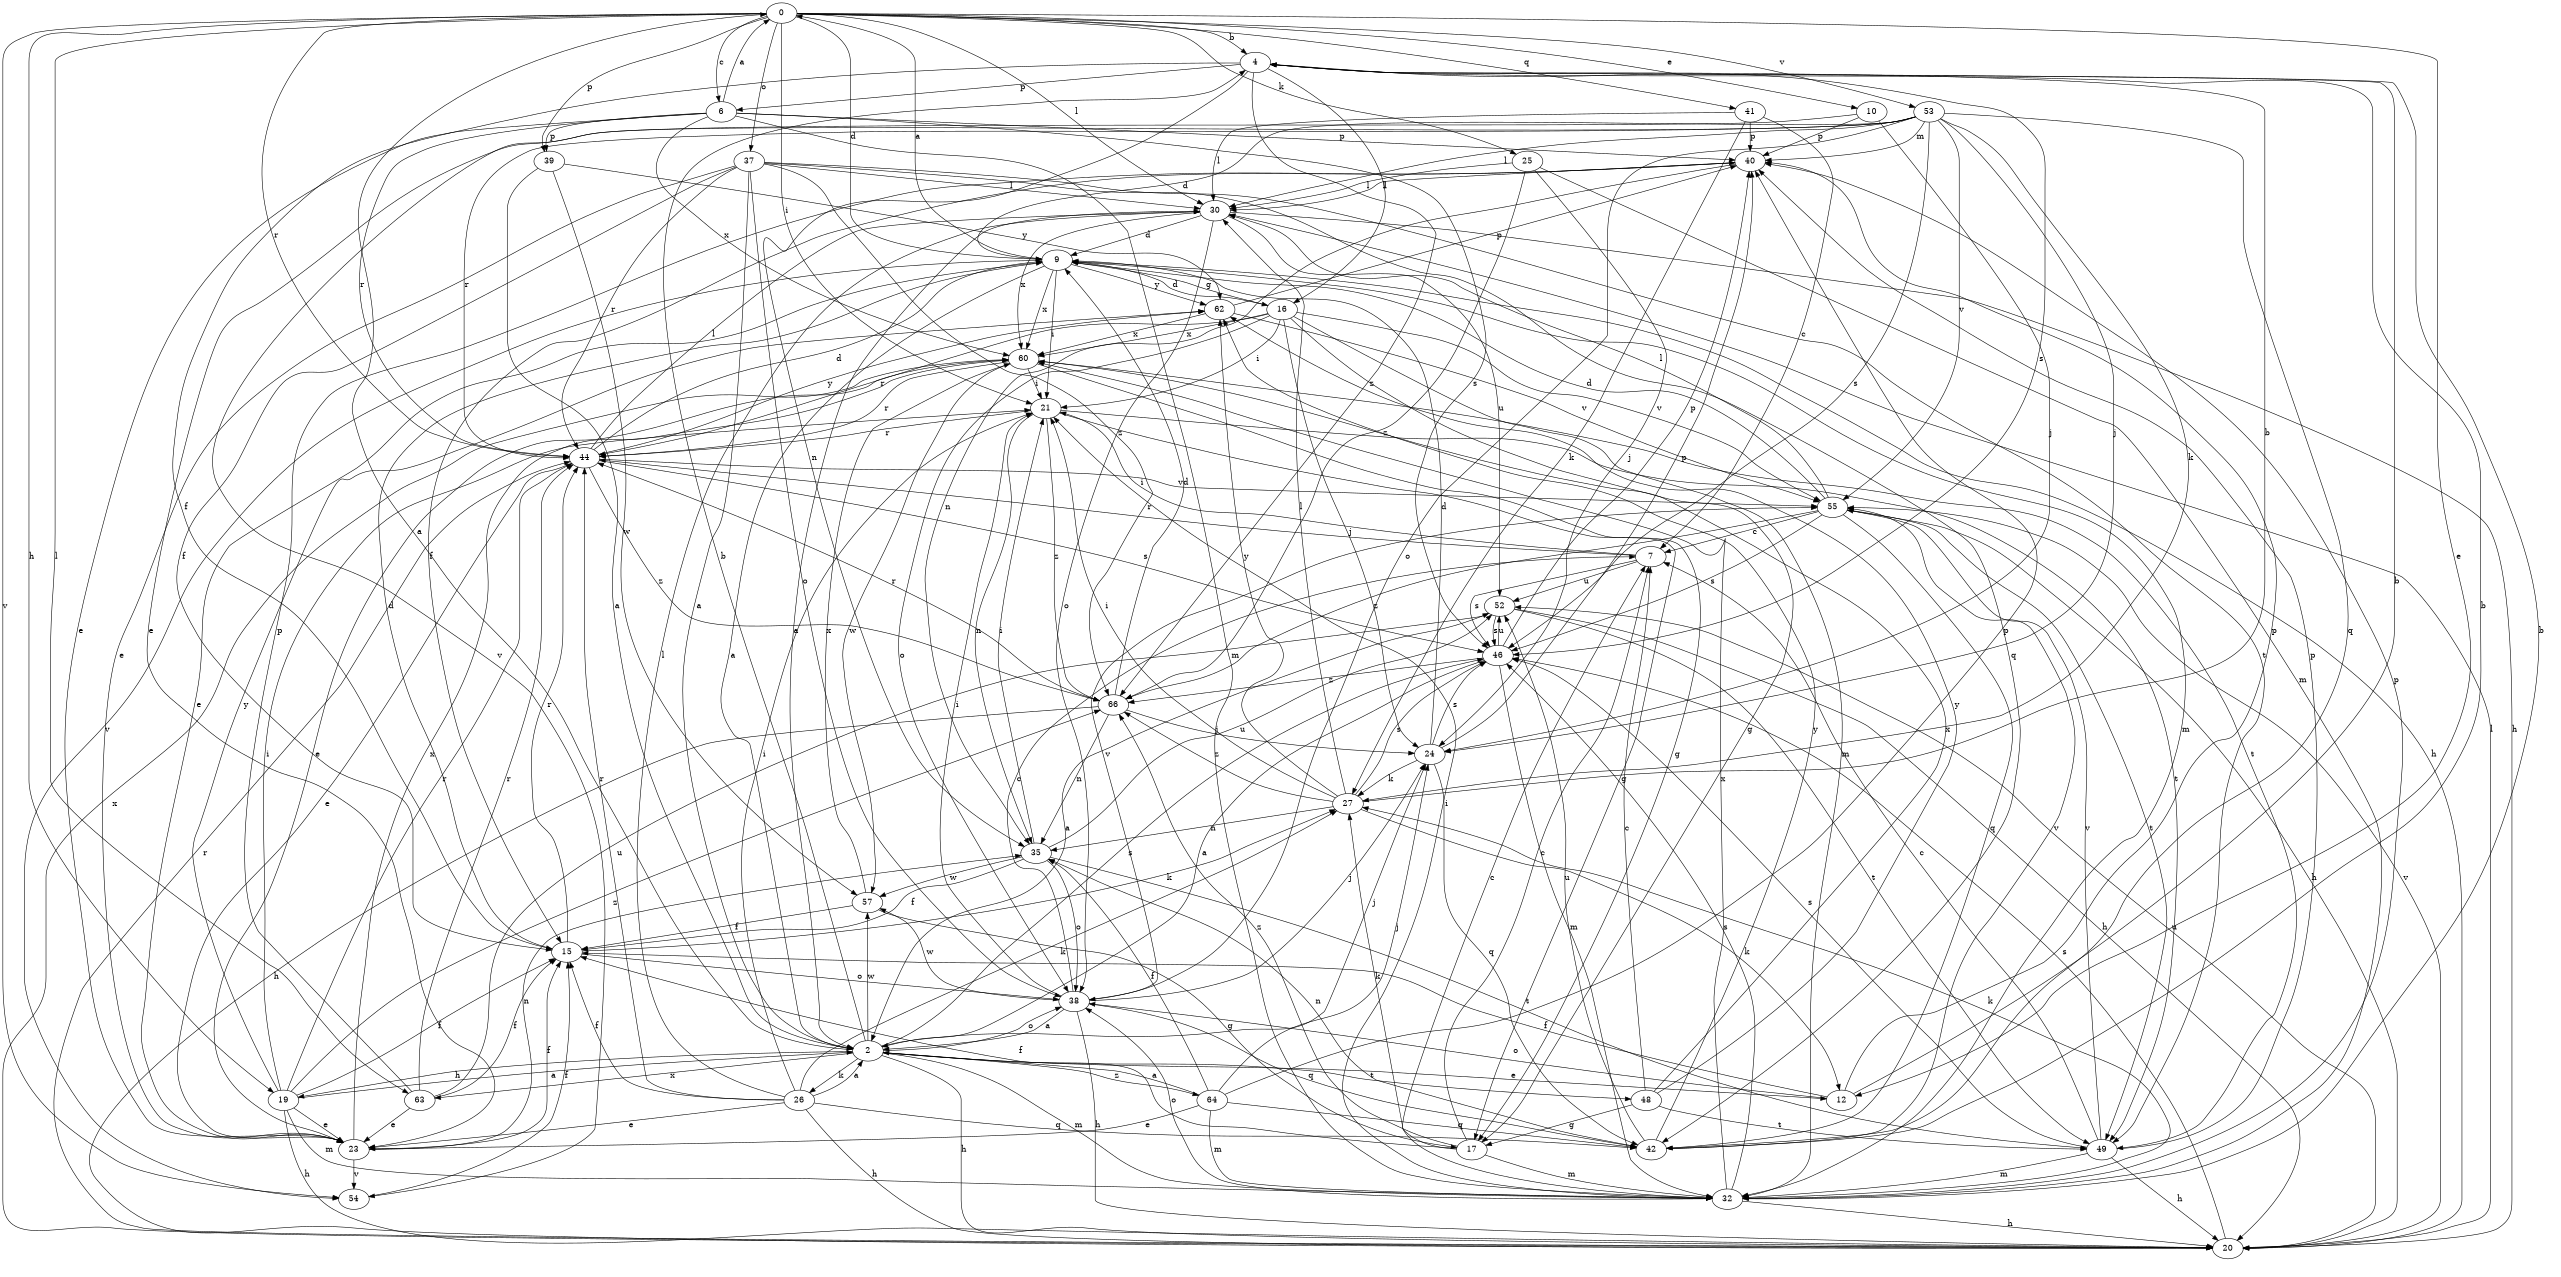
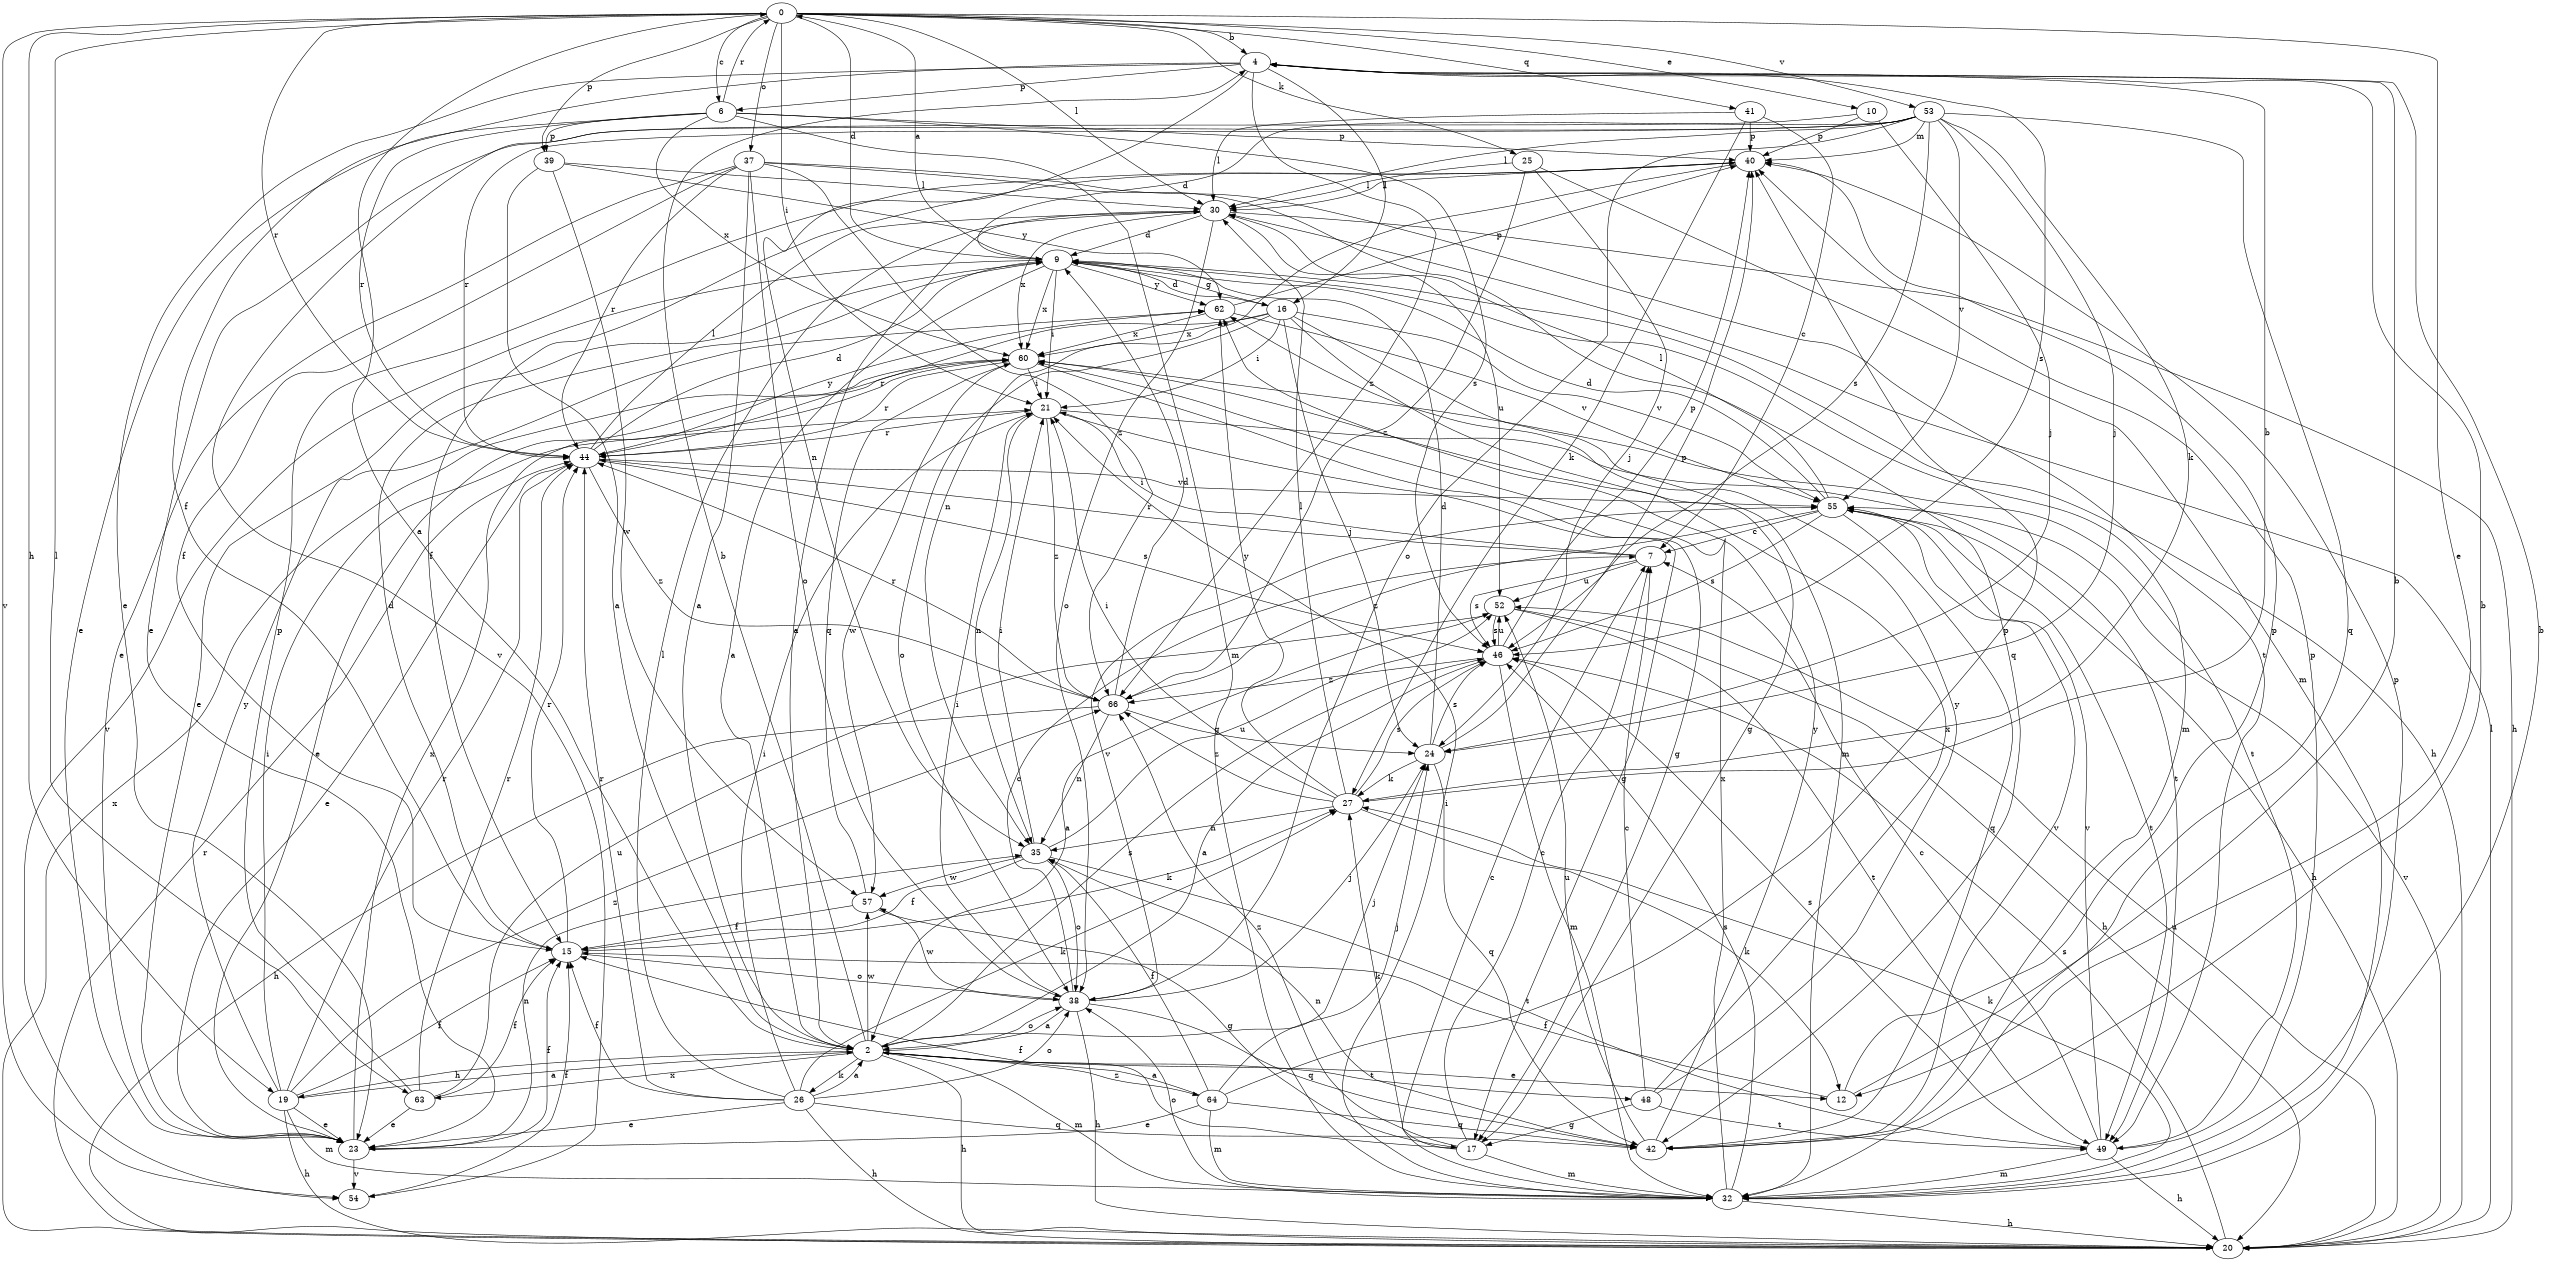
(742, 62) -> (742, 62)
(1001, 188) -> (879, 186)
none -> (229, 231)
(829, 631) -> (829, 631)
(1217, 730) -> (1217, 730)
(1461, 1053) -> (951, 1081)
